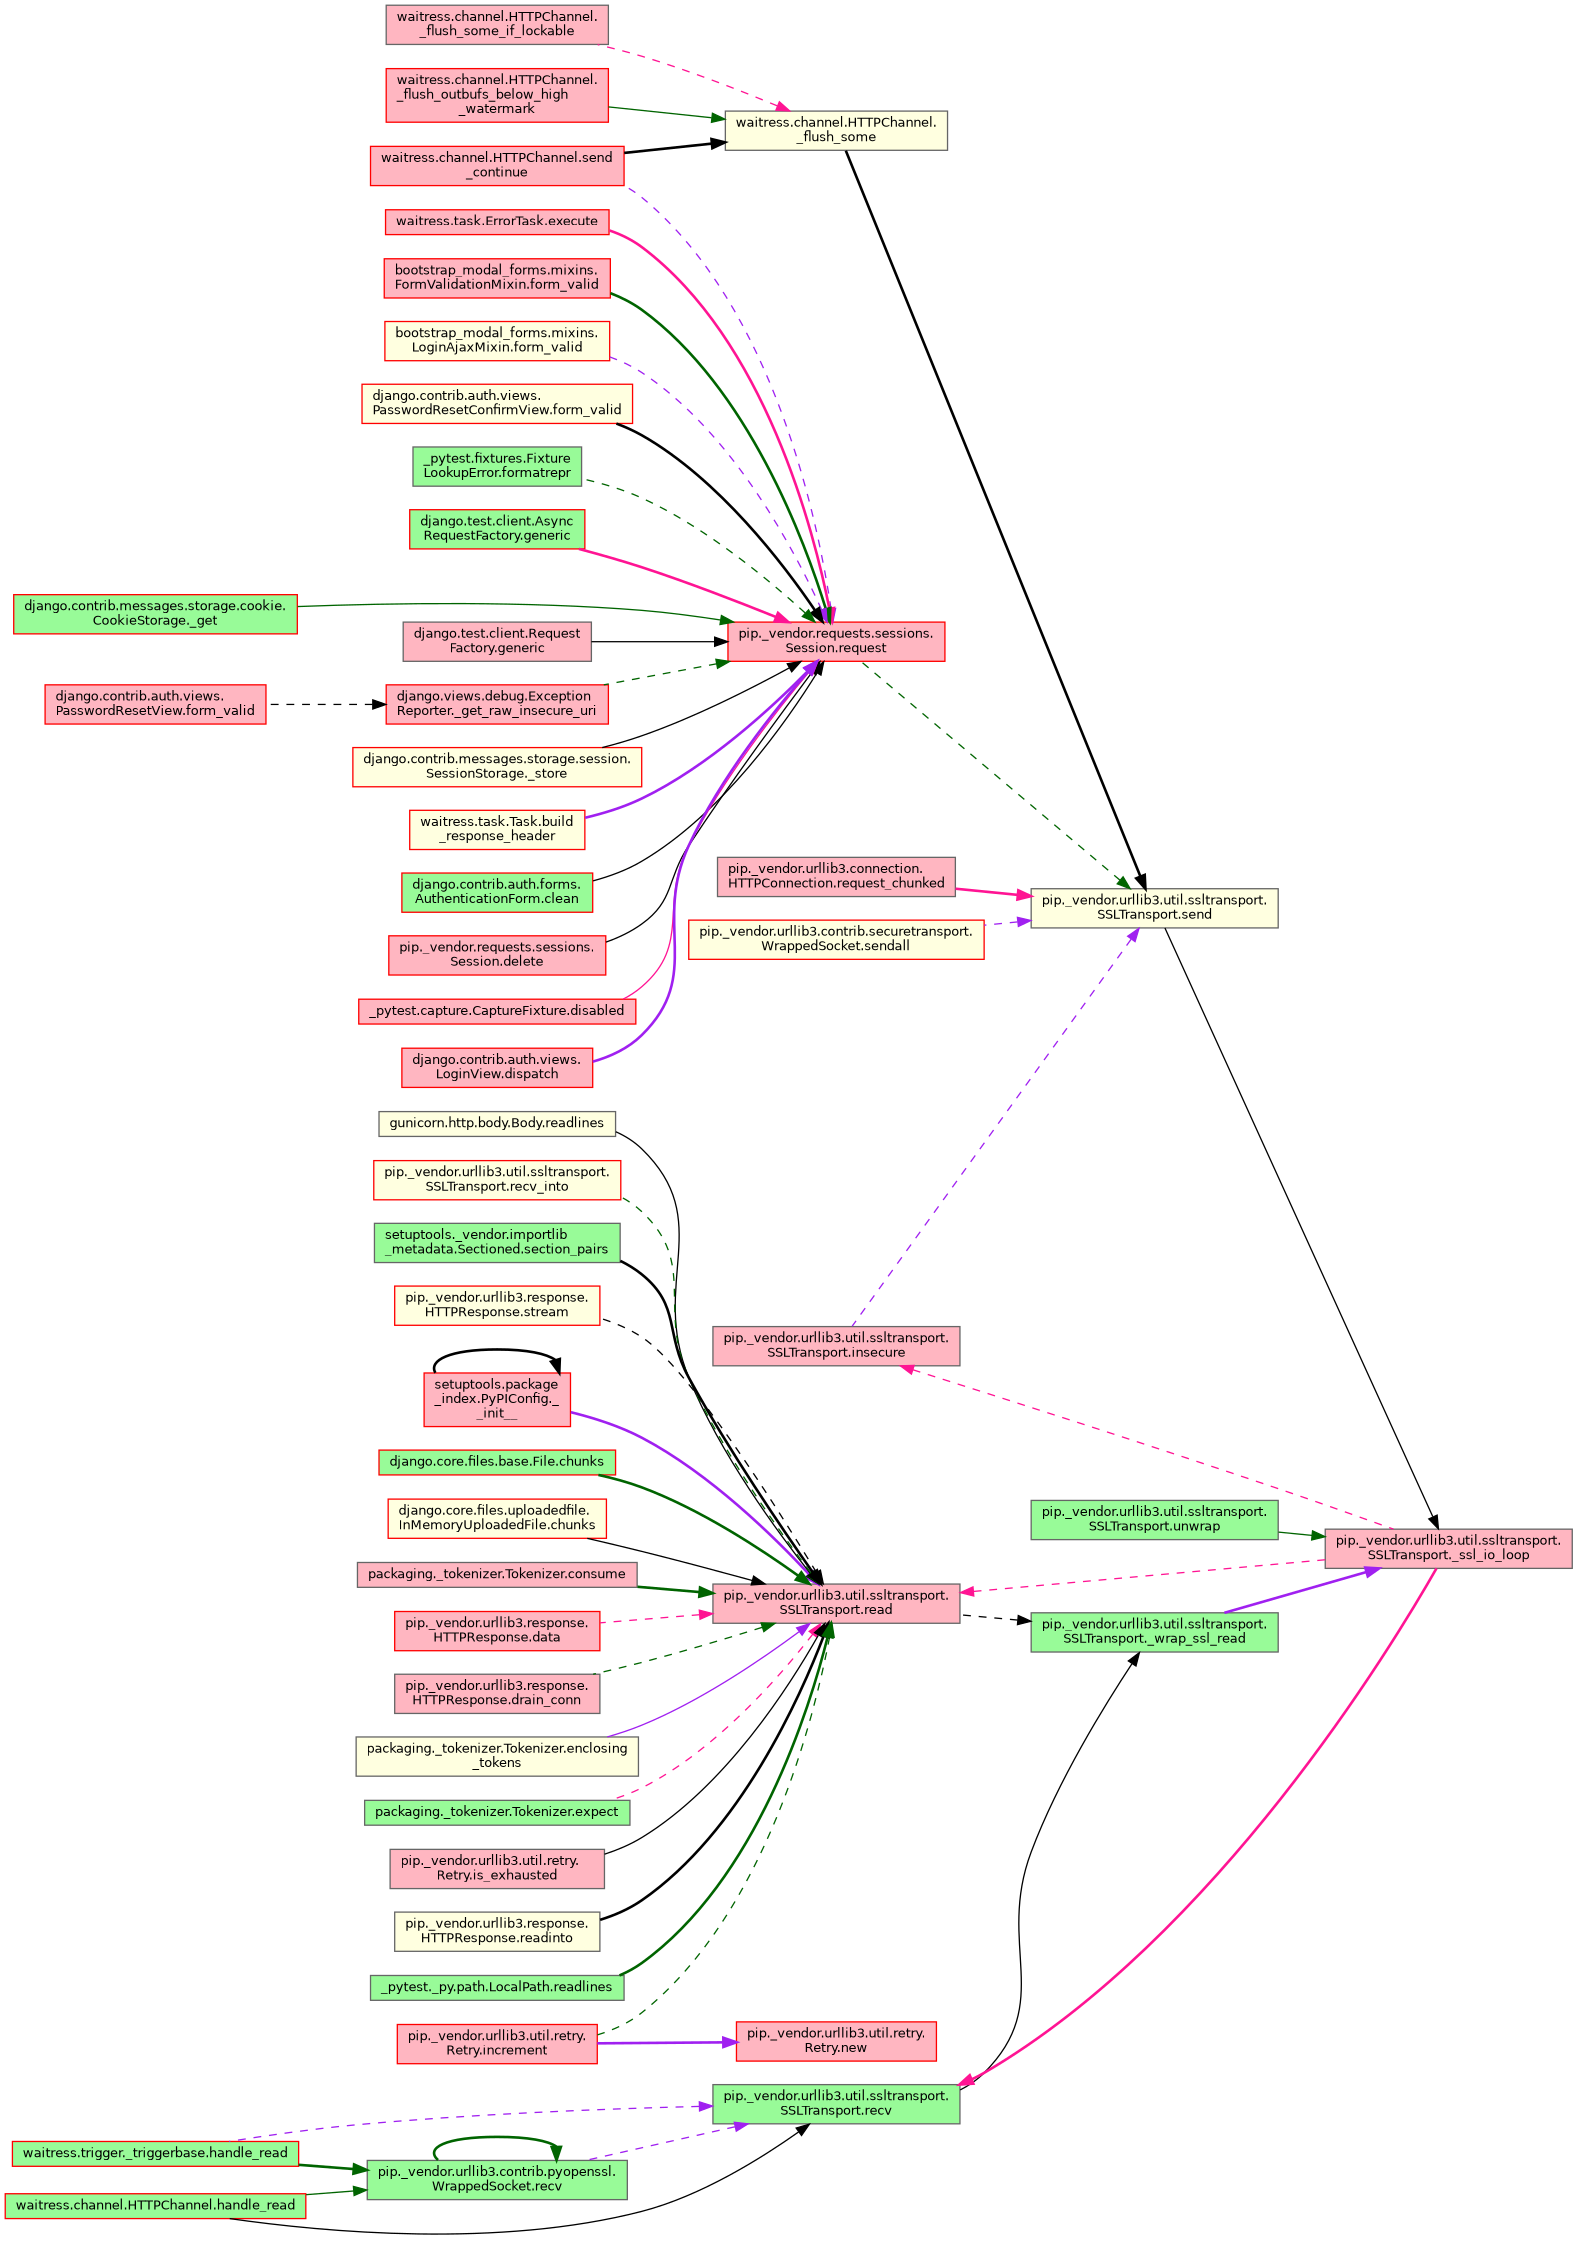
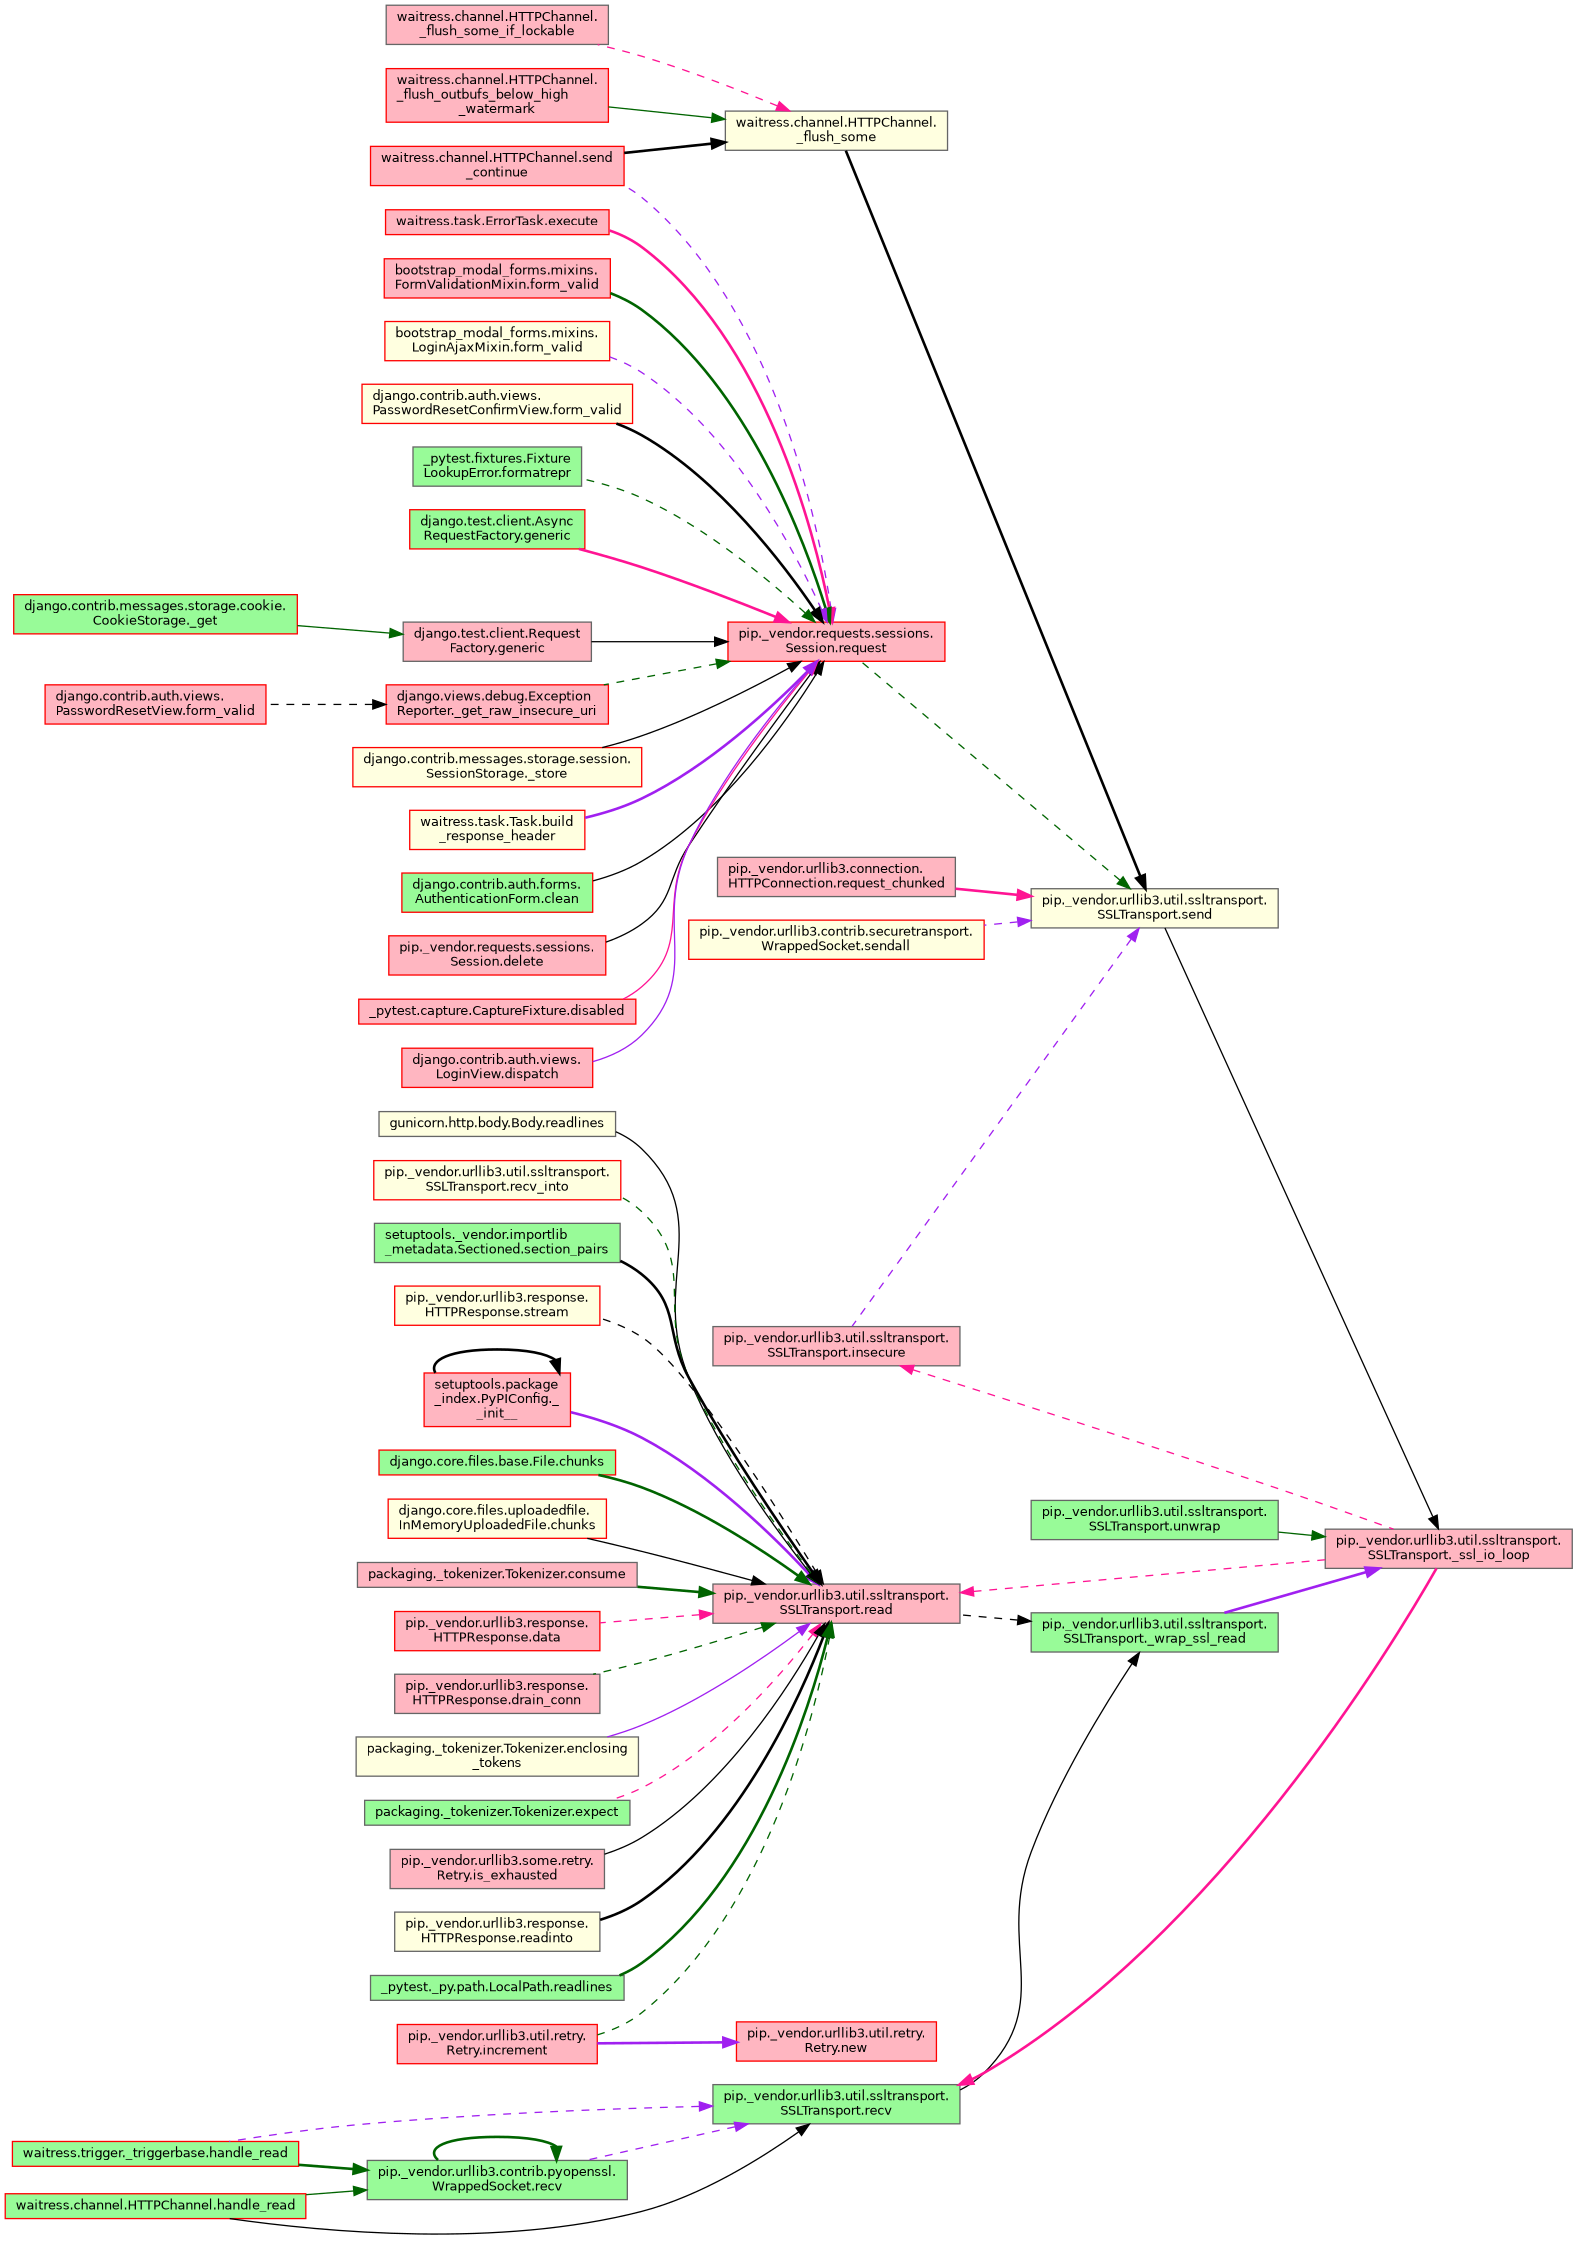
(510, 604) -> (344, 629)
(674, 960) -> (674, 960)
(497, 1869) -> (497, 1869)
